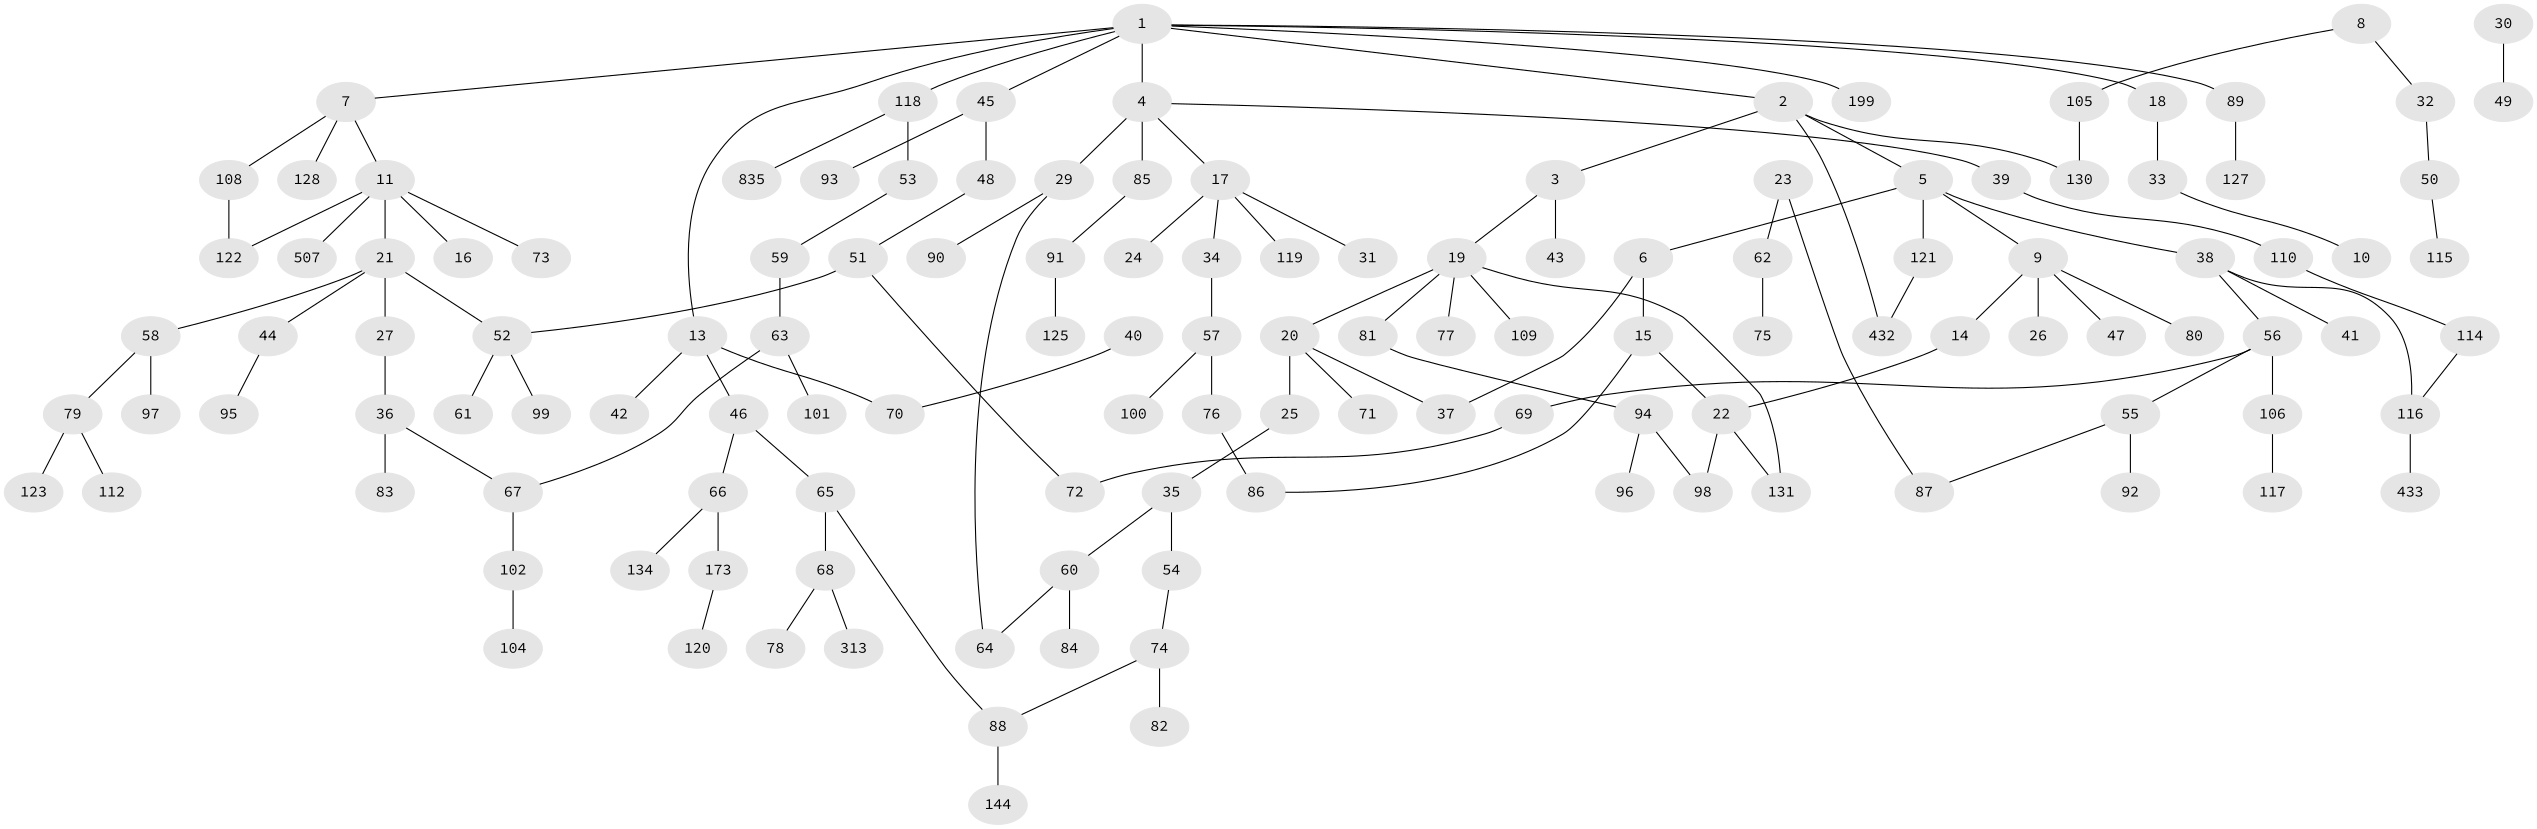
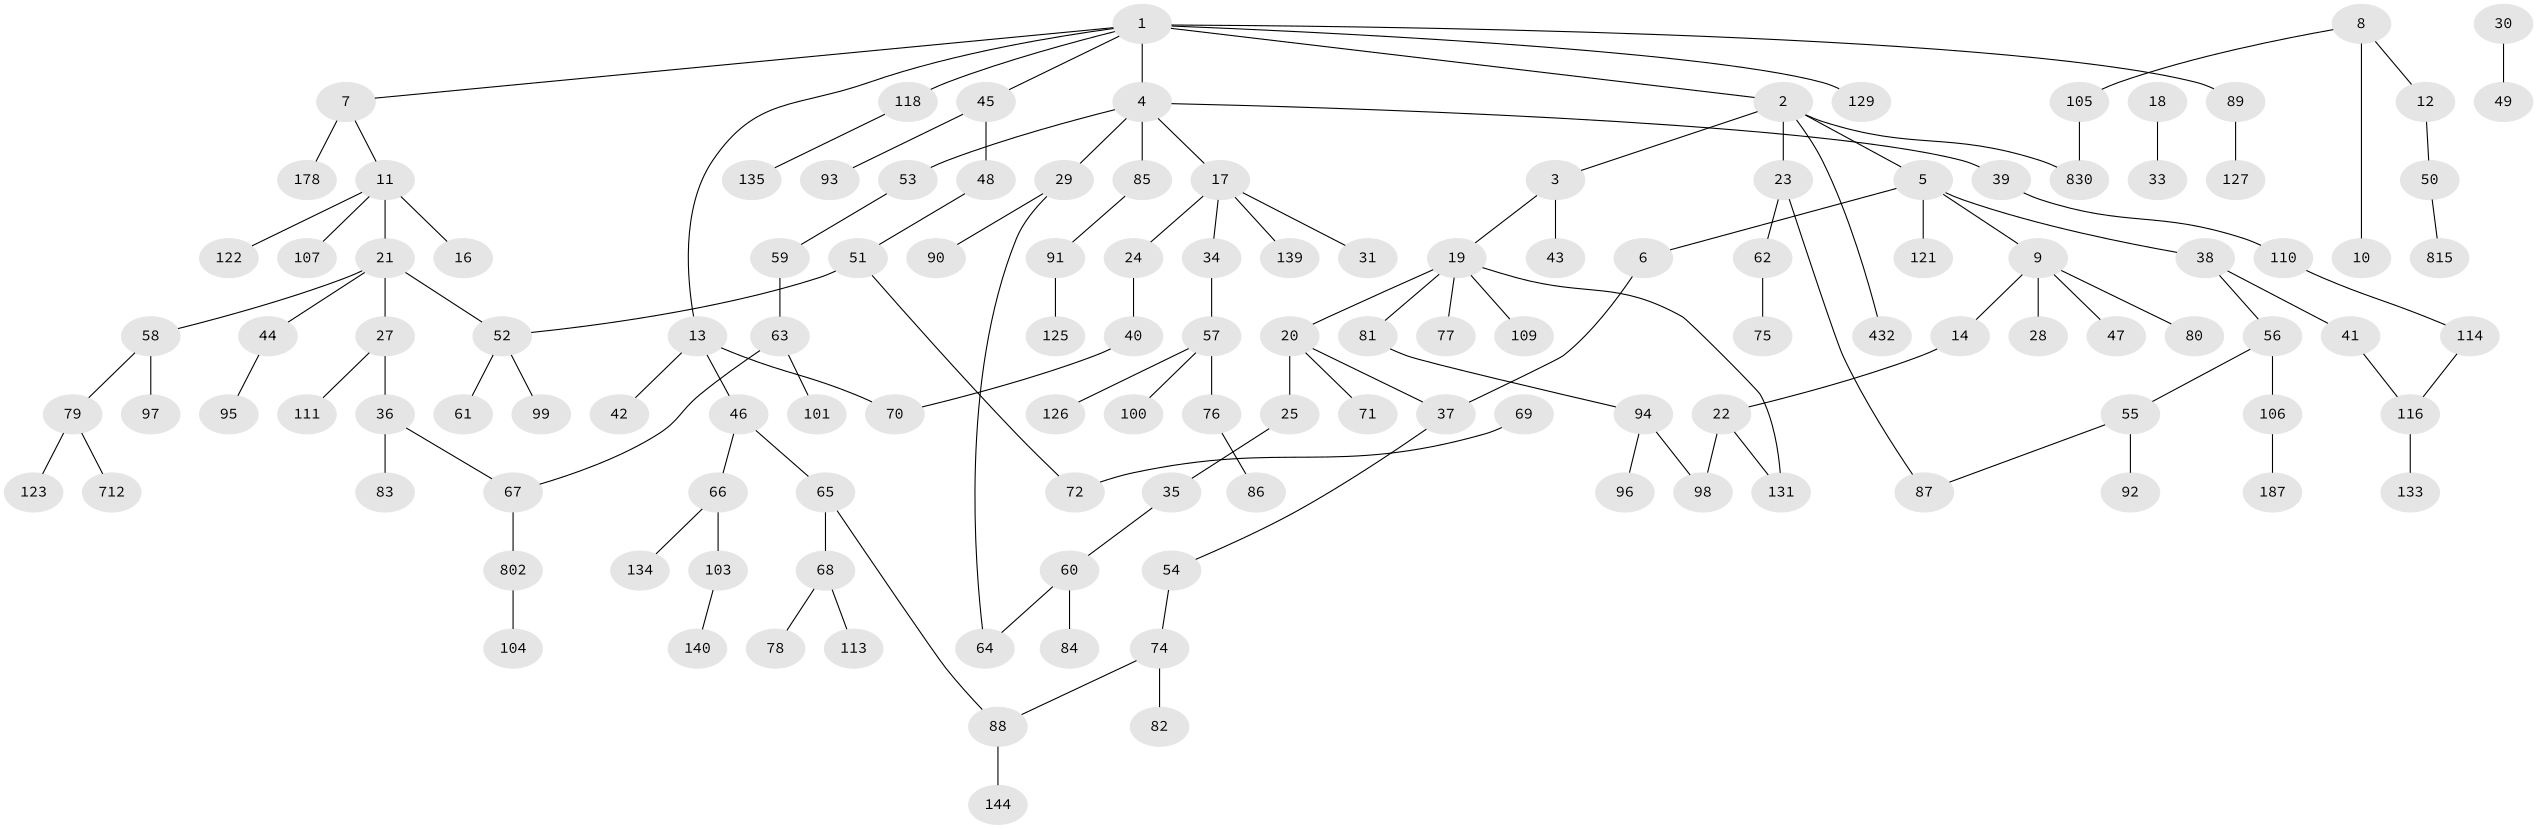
(1655, 38) -> none
(1861, 102) -> (1861, 102)
(2425, 102) -> (2425, 102)
(908, 133) -> (1022, 135)
none -> (1783, 141)
(229, 180) -> none
(307, 180) -> (307, 180)
(752, 180) -> (752, 180)
(2079, 180) -> (2079, 180)
(2259, 219) -> (2361, 141)
(307, 258) -> (307, 258)
(541, 258) -> none
(1290, 258) -> (1290, 258)
(2440, 258) -> (2440, 258)
(2328, 288) -> (2380, 375)
none -> (1134, 297)
(1903, 297) -> none
(1643, 336) -> none
(2038, 336) -> (2038, 336)
(1902, 385) -> none
none -> (307, 414)
none -> (1055, 414)
(112, 492) -> (112, 492)
(2272, 492) -> (2272, 492)
(2410, 492) -> (2410, 492)
(1172, 532) -> (1315, 501)
(513, 571) -> (513, 571)
(718, 571) -> (718, 571)
(697, 649) -> (697, 649)
(854, 649) -> (854, 649)
